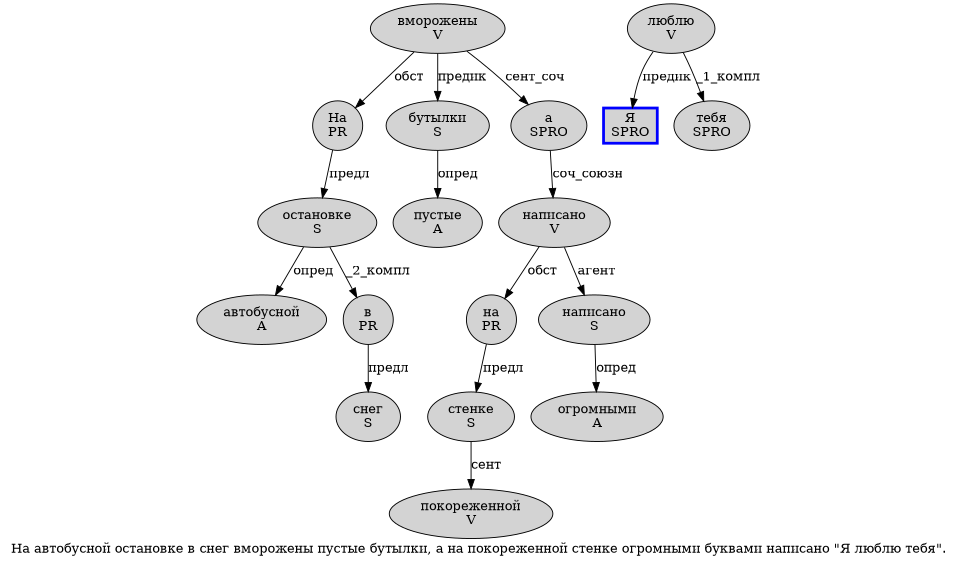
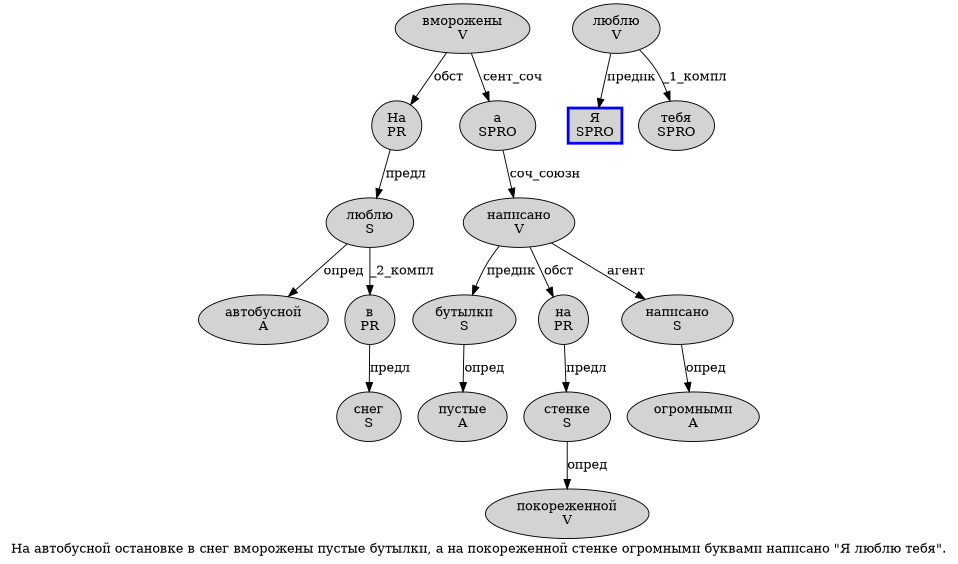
(438, 72) -> (486, 265)
(317, 223) -> (370, 223)
(486, 465) -> (587, 465)
